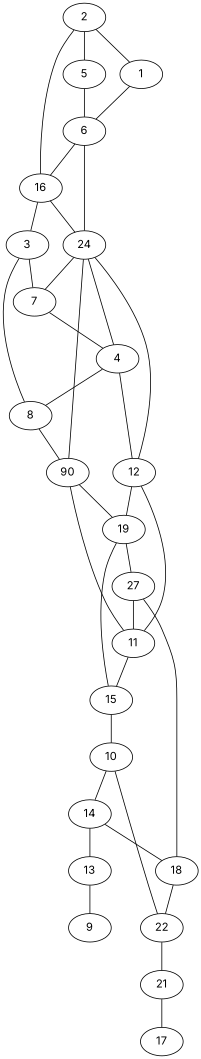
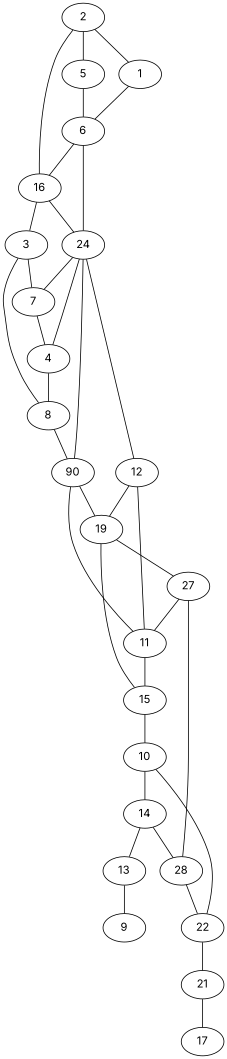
(126, 416) -> none
(177, 871) -> (181, 871)
